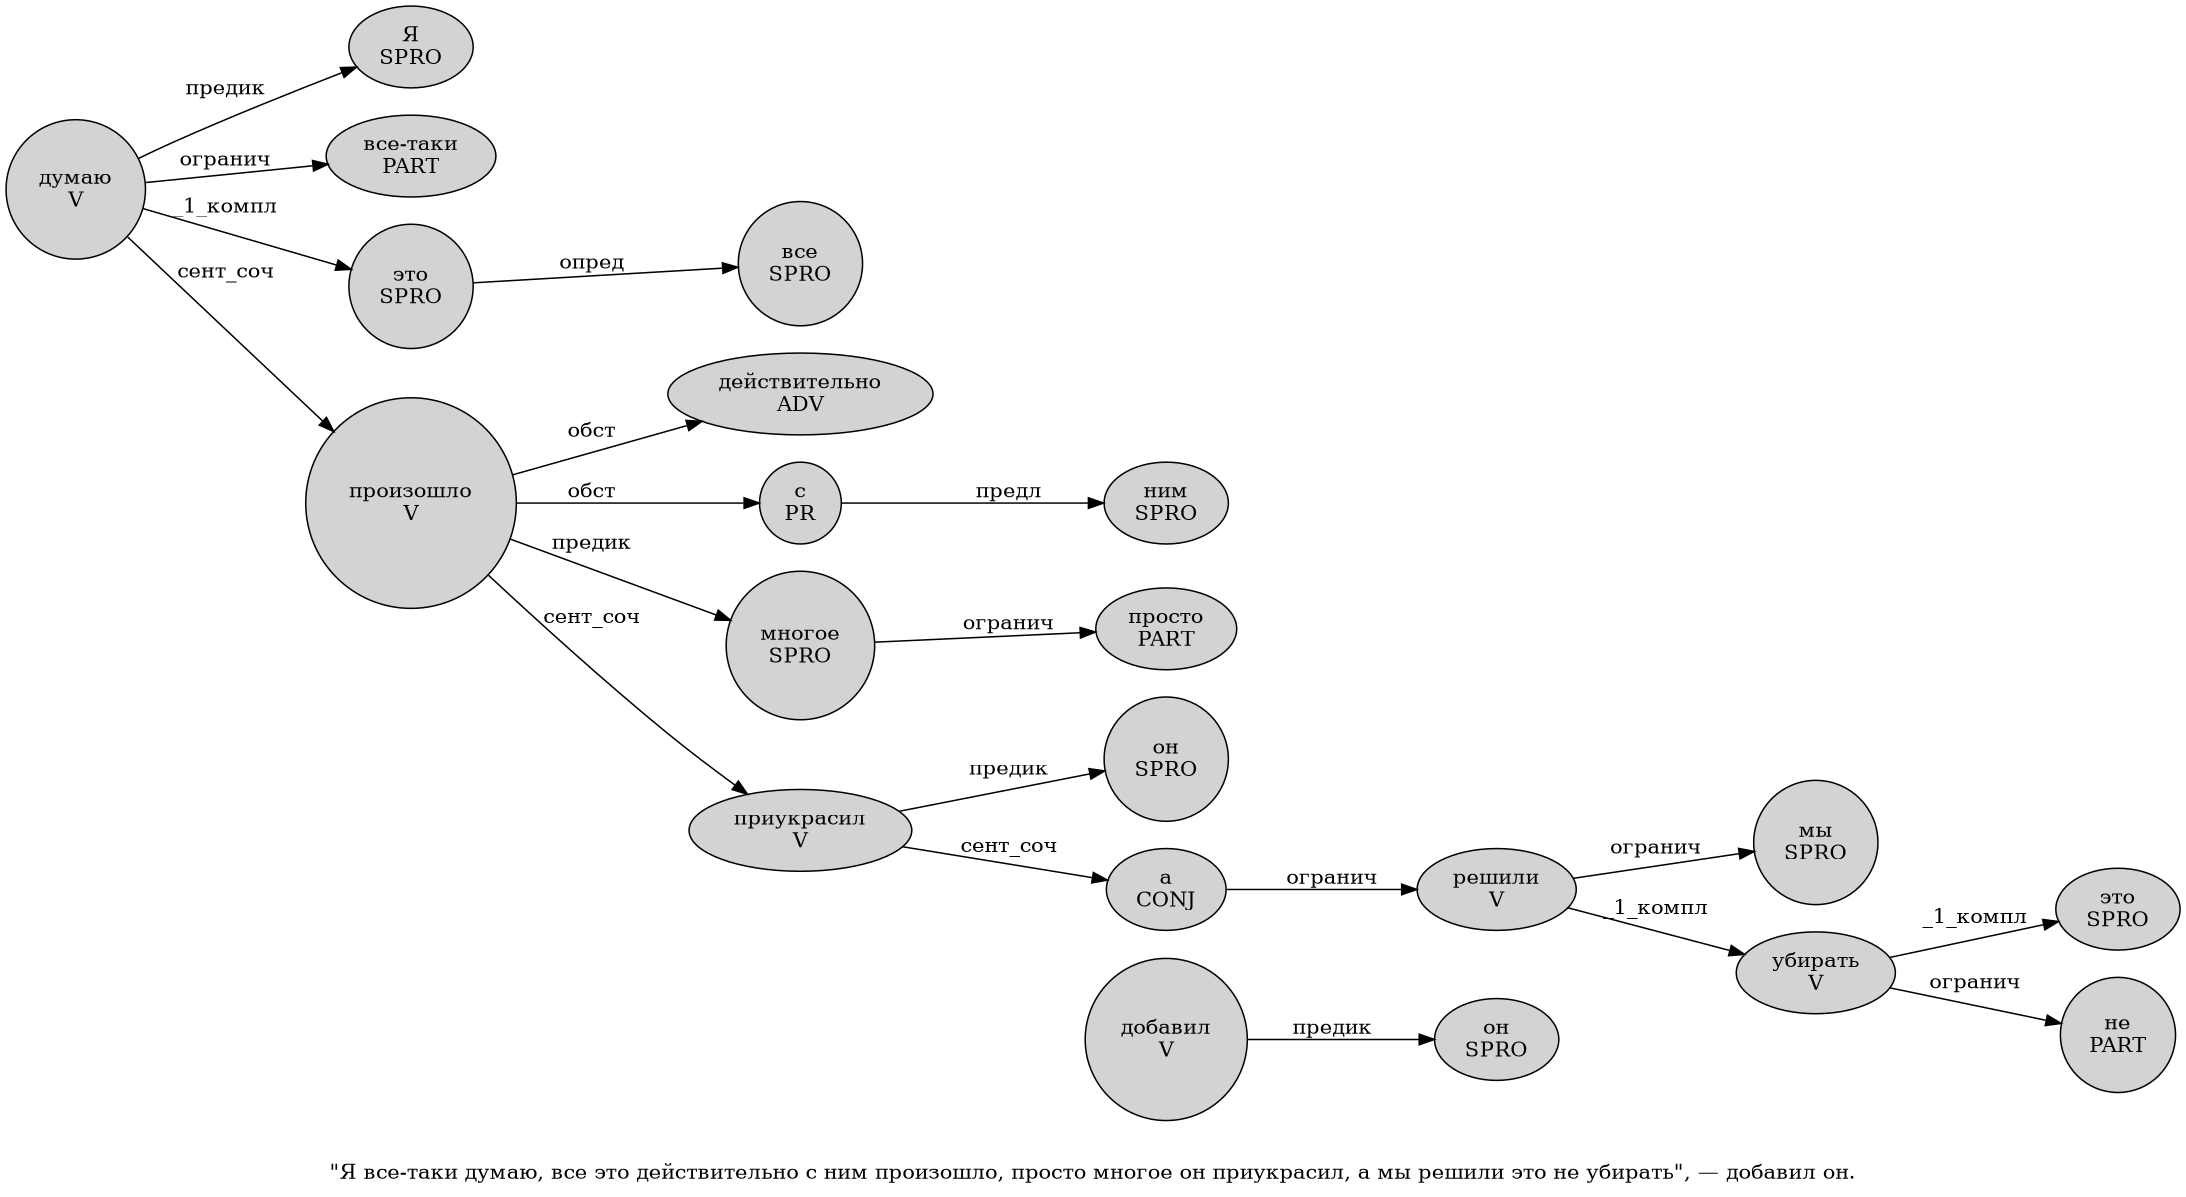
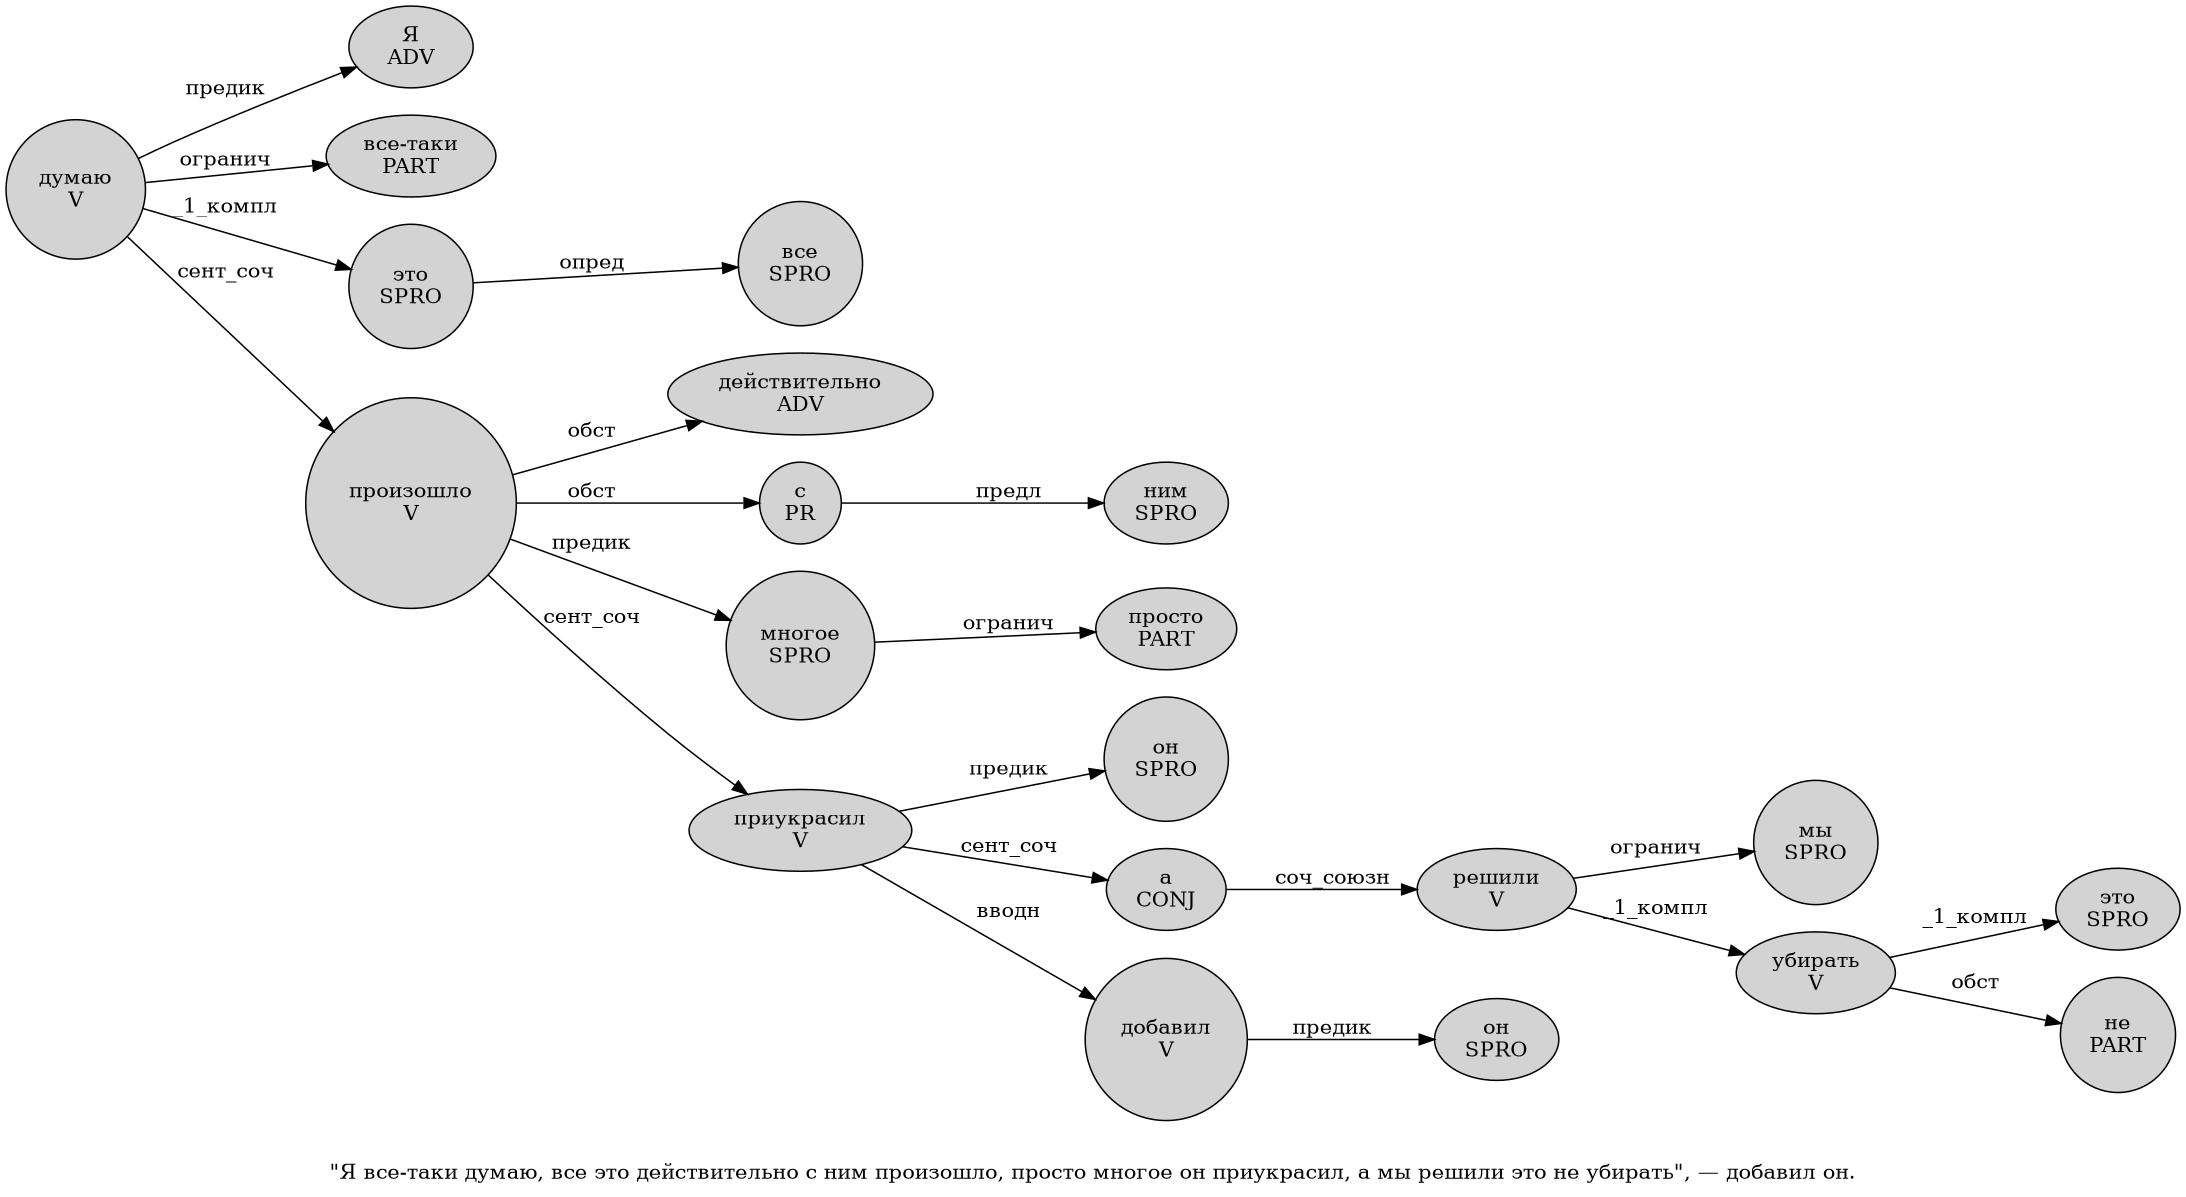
(411, 47) -> (411, 47)
(1333, 878) -> (1333, 878)
none -> (972, 928)
(1975, 983) -> (1975, 983)
